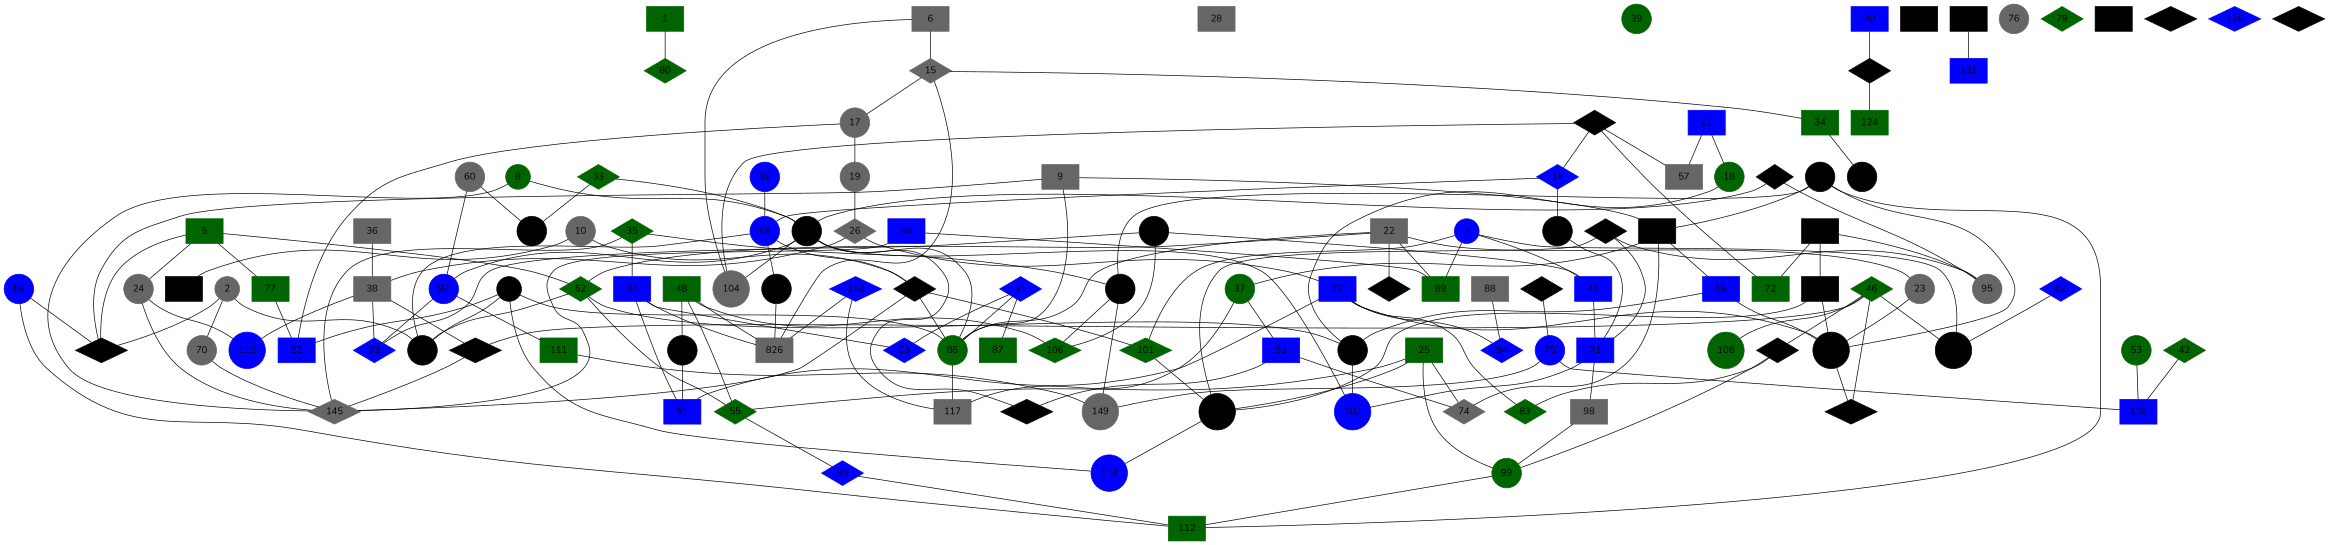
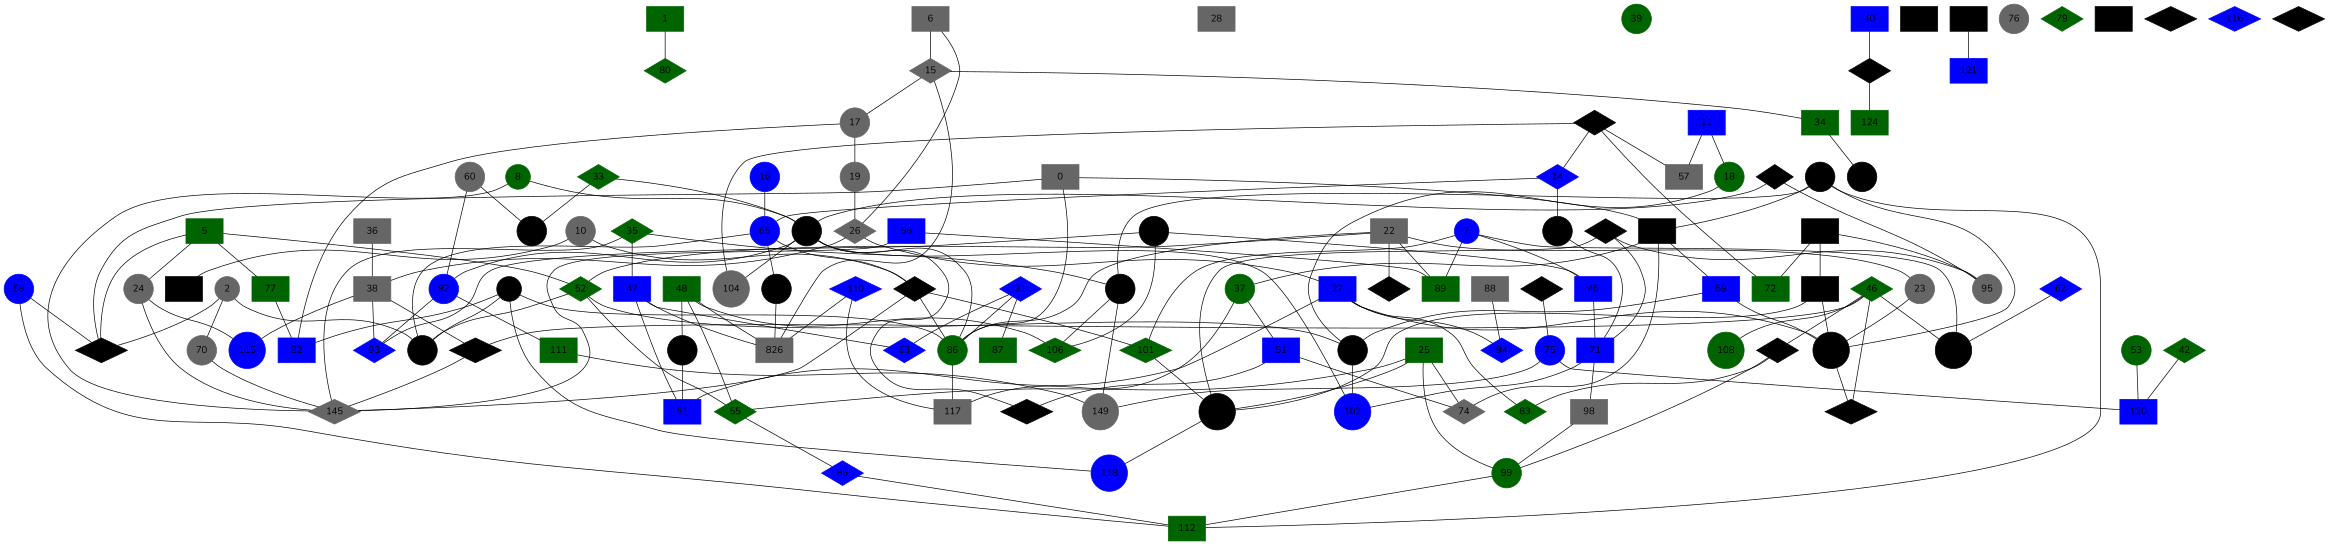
(723, 76) -> (933, 135)
(1060, 177) -> (1060, 177)
